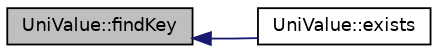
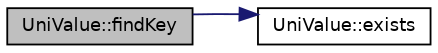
(234, 39) -> (216, 14)
